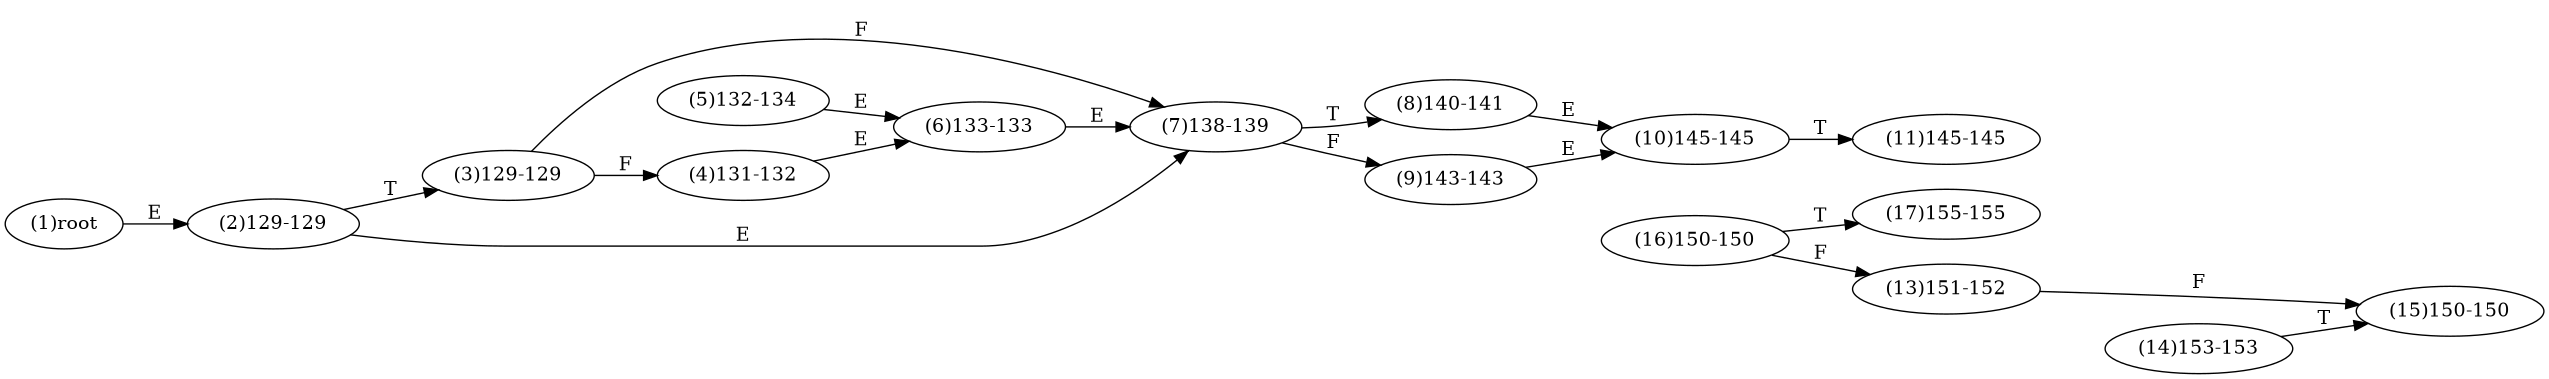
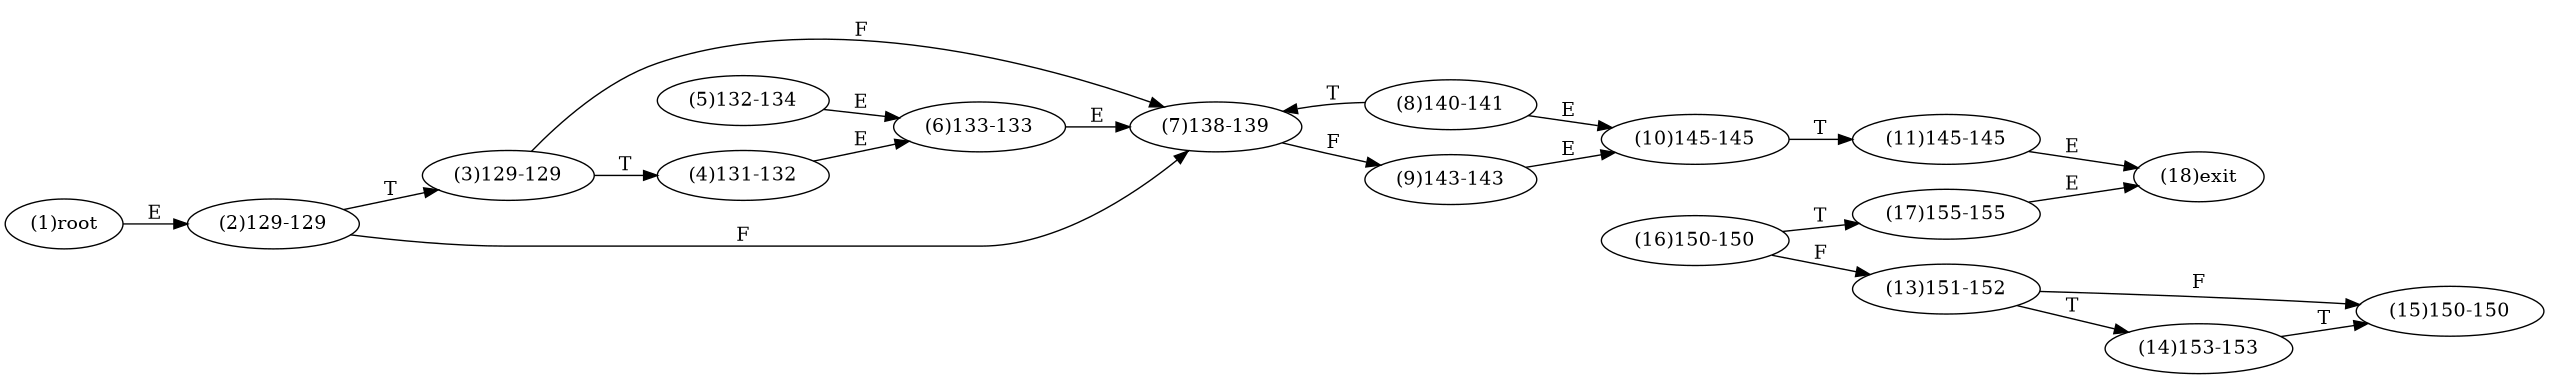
(1334, 126) -> (1331, 104)
(626, 165) -> (626, 165)
none -> (2199, 177)
(743, 236) -> (743, 236)
none -> (2066, 317)
